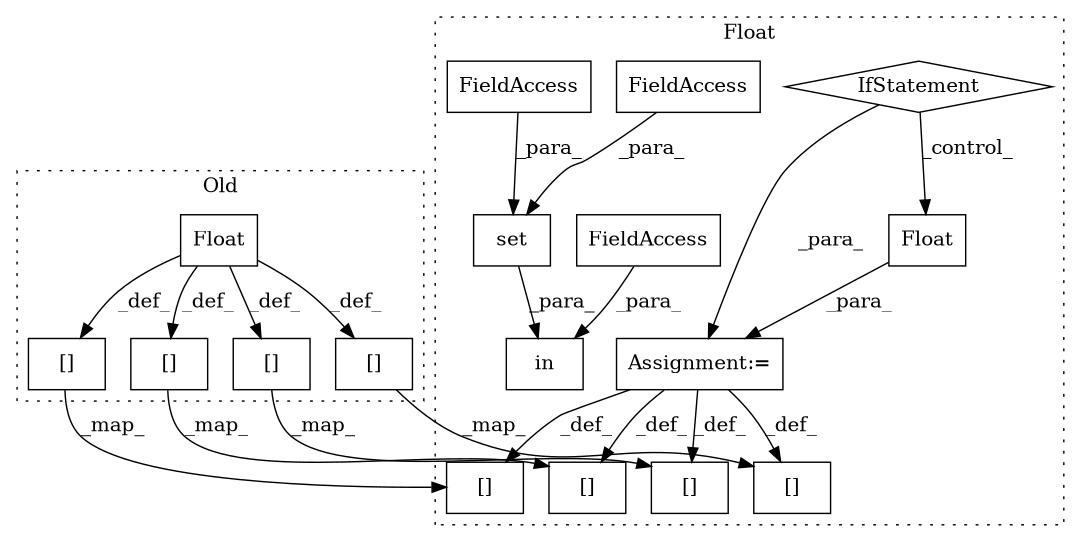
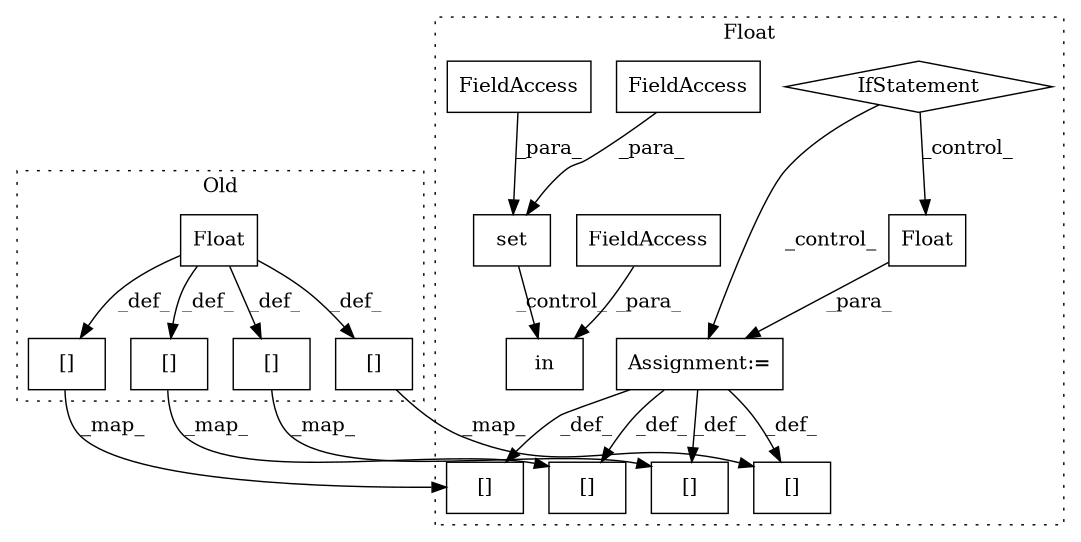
(831, 240) -> (831, 240)
(562, 302) -> (562, 302)
